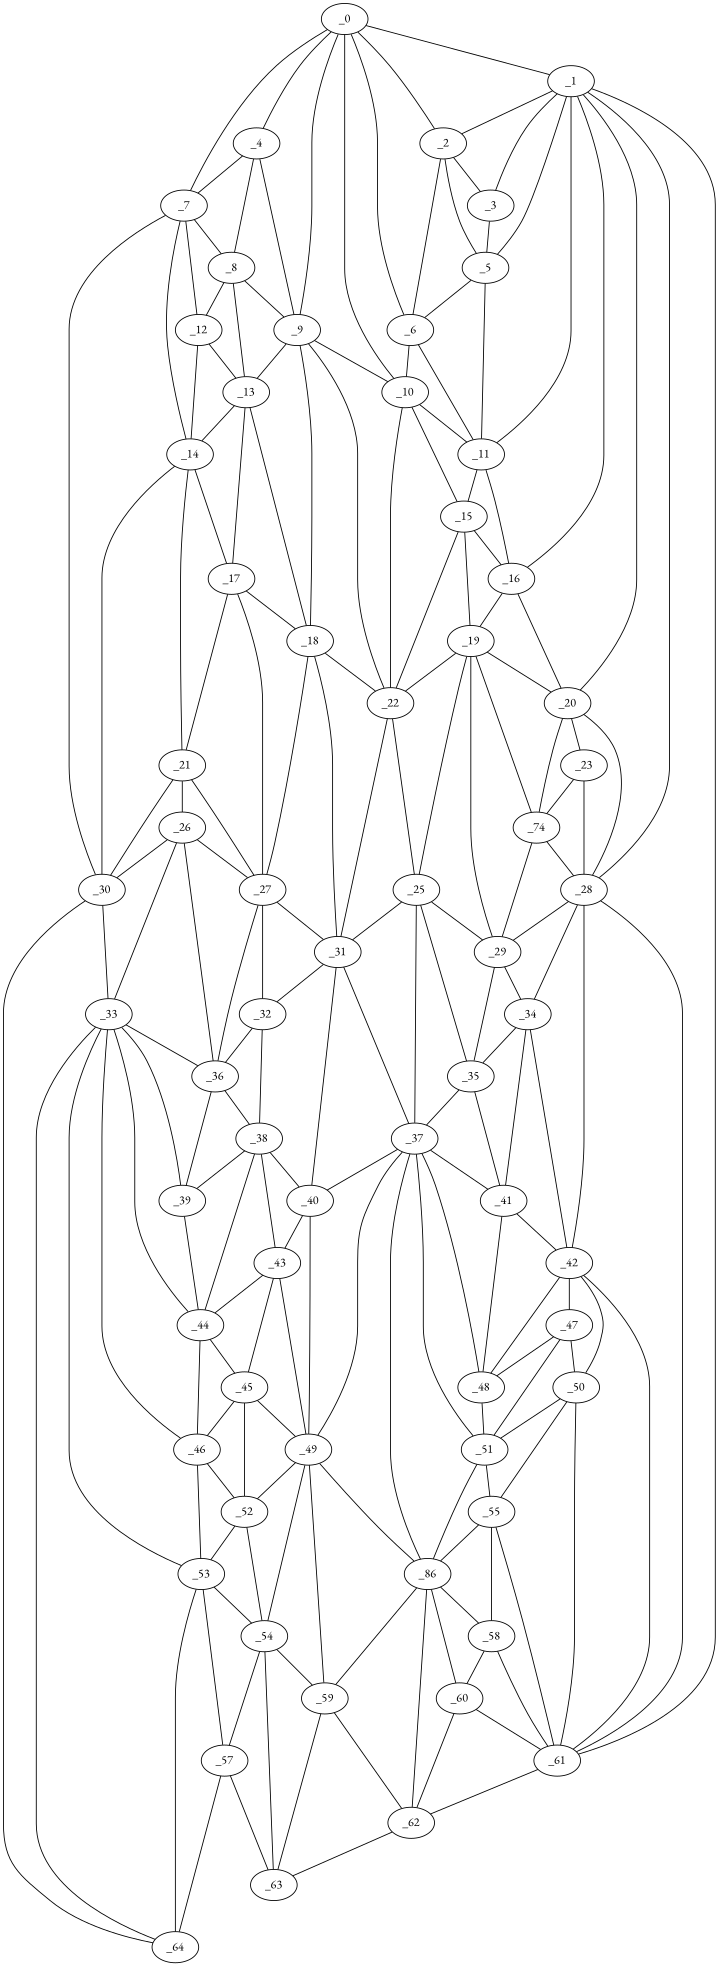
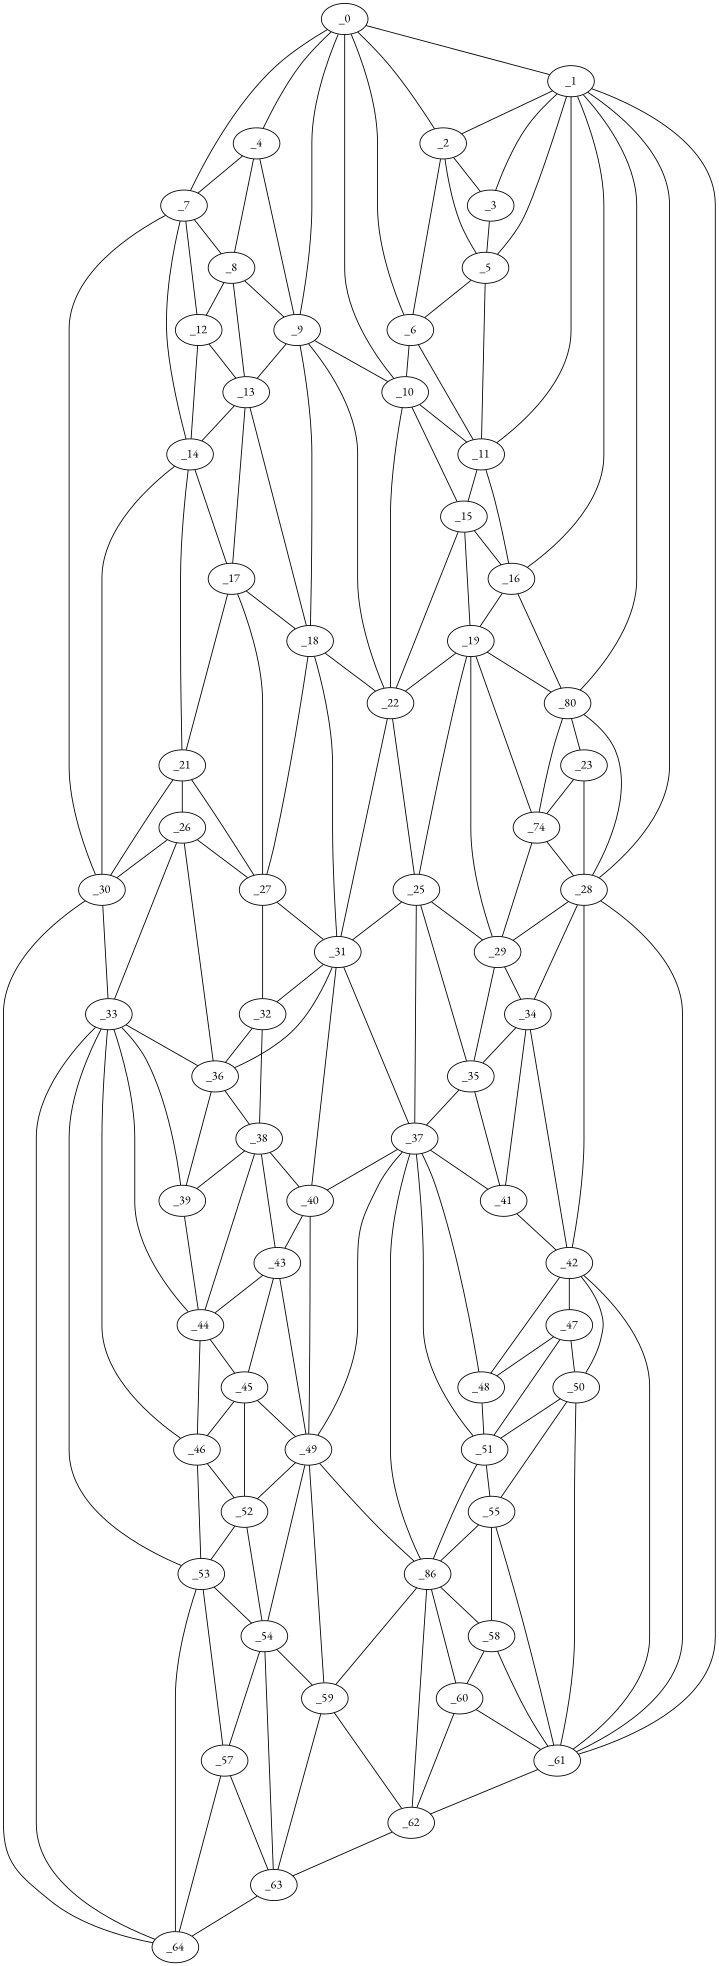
(568, 703) -> (568, 703)
(236, 982) -> (295, 1029)
(492, 1294) -> none
none -> (225, 1916)
